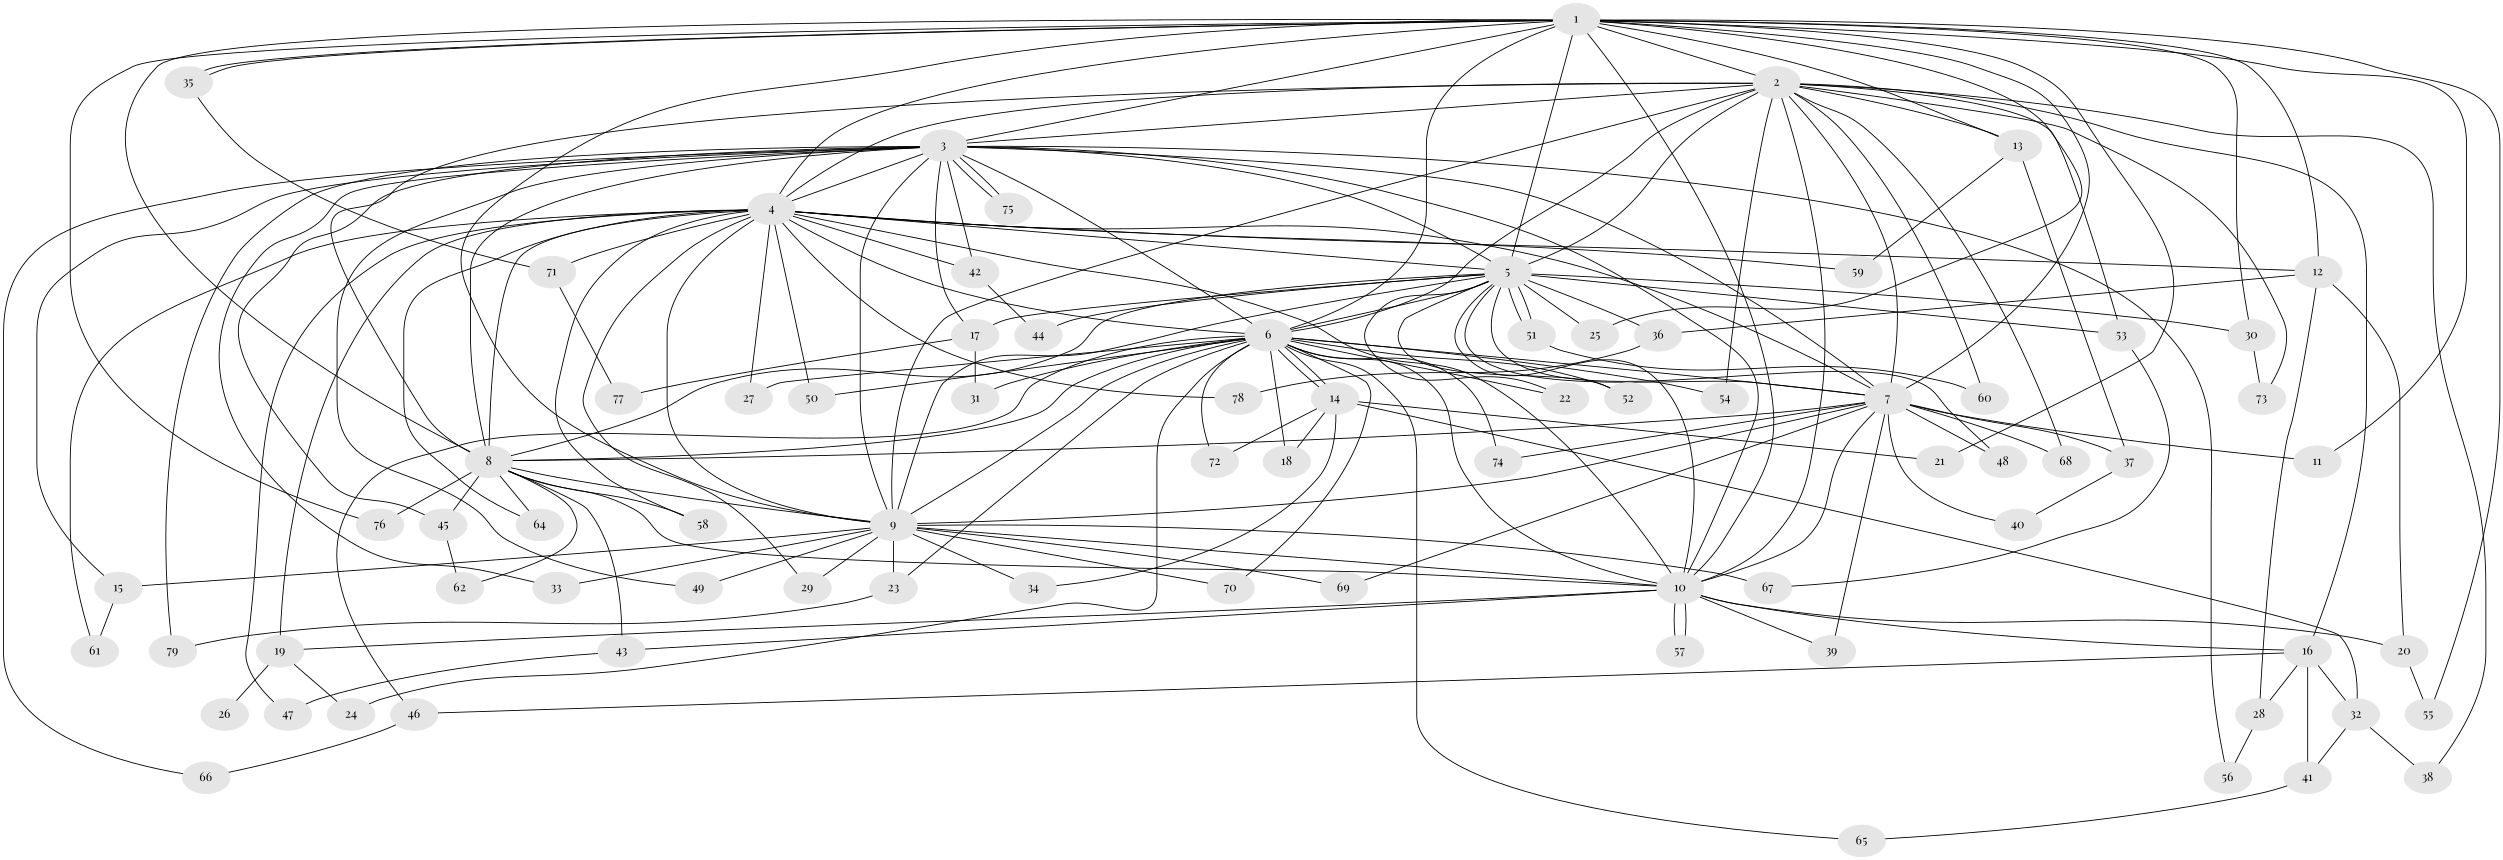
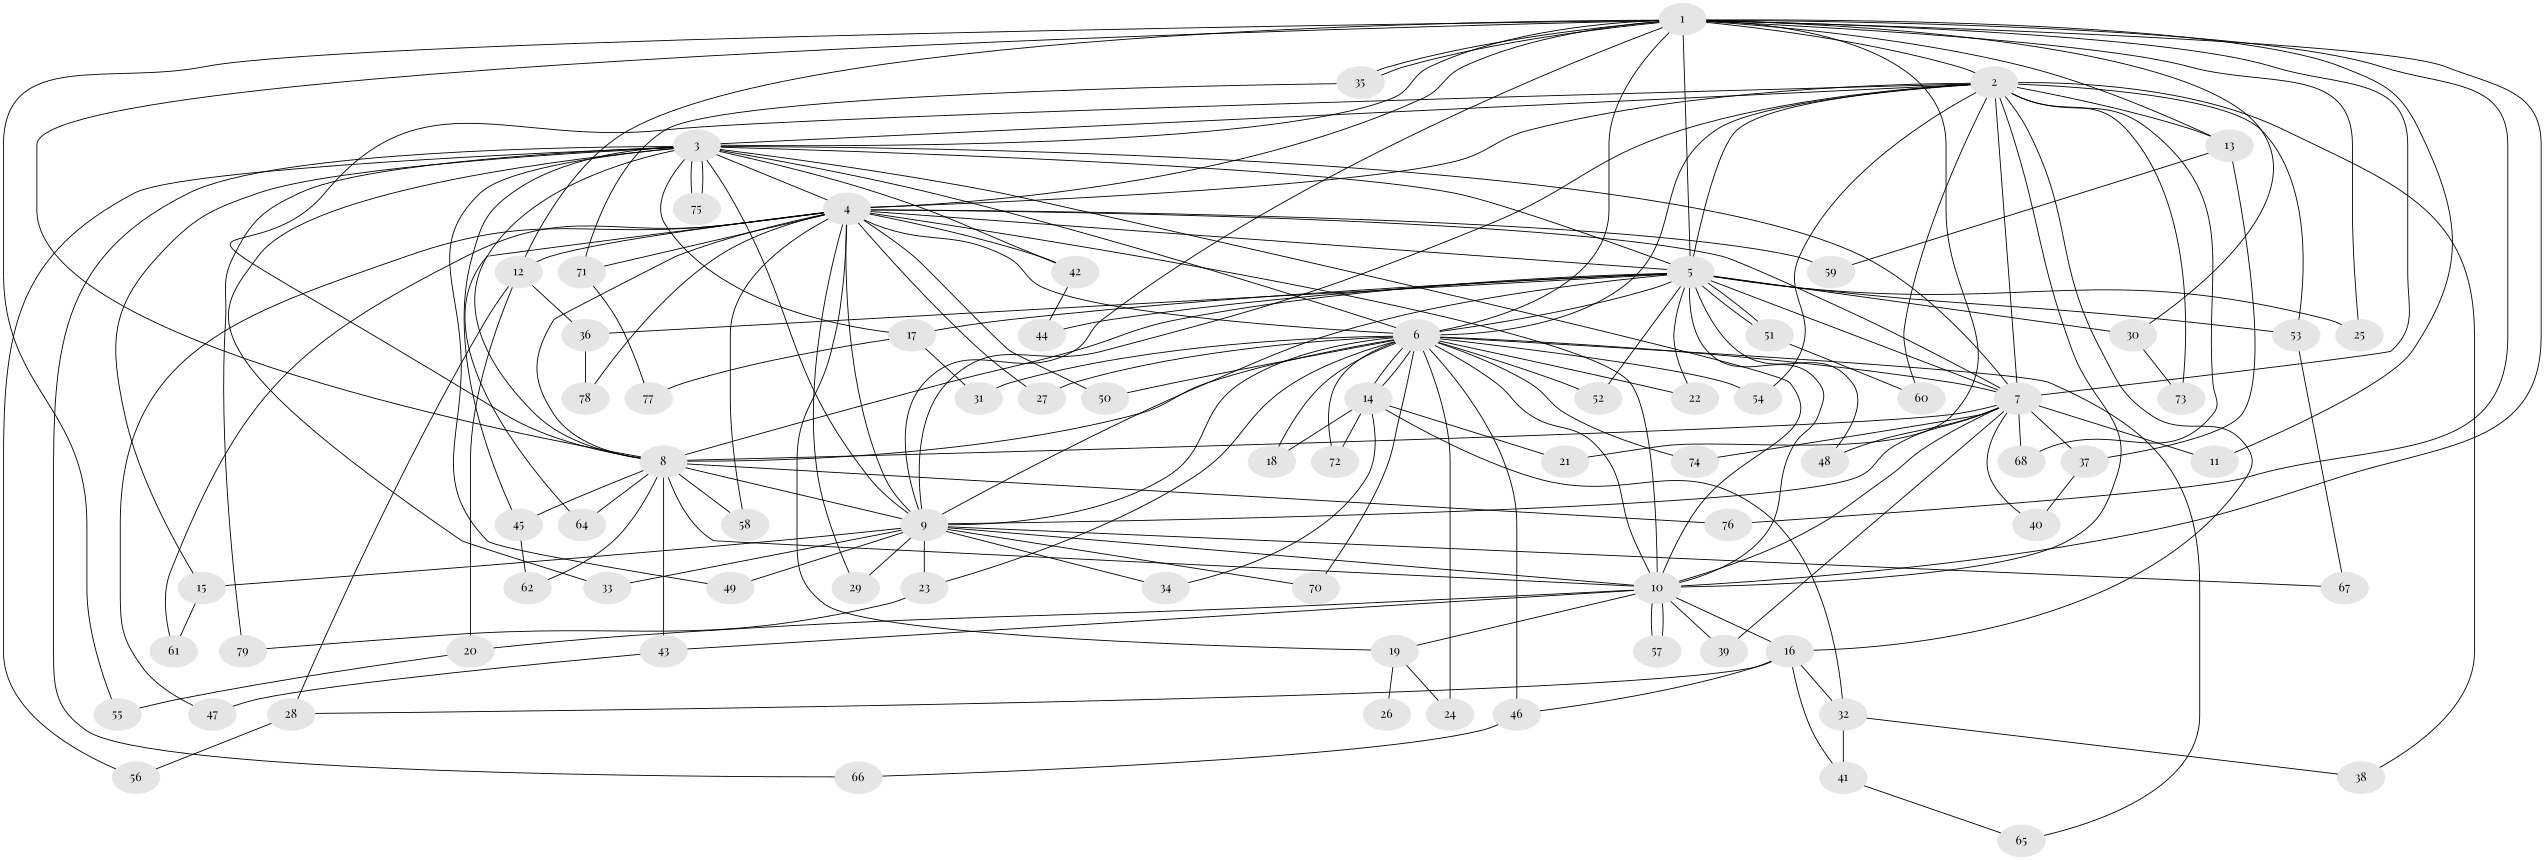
(1344, 588) -> none
